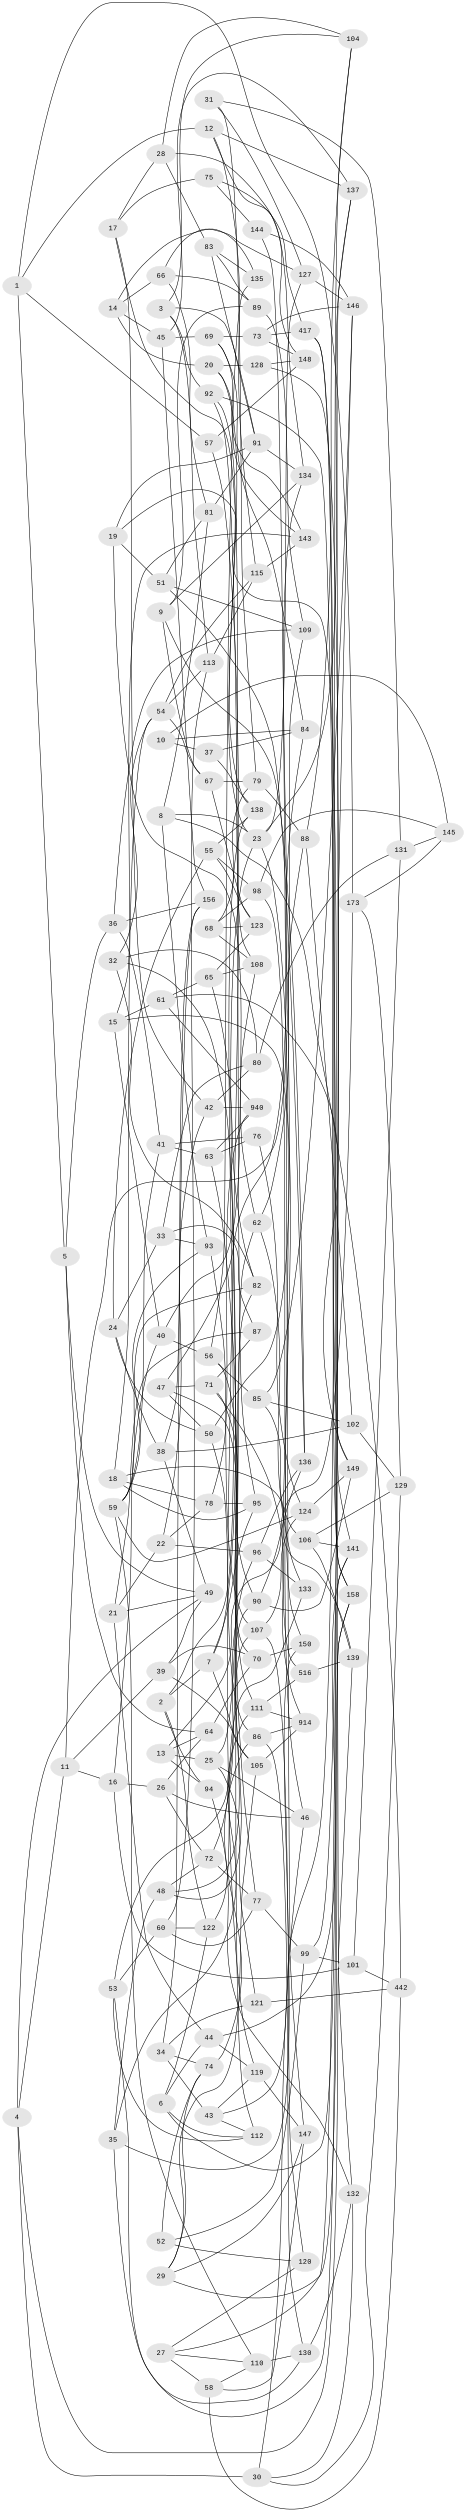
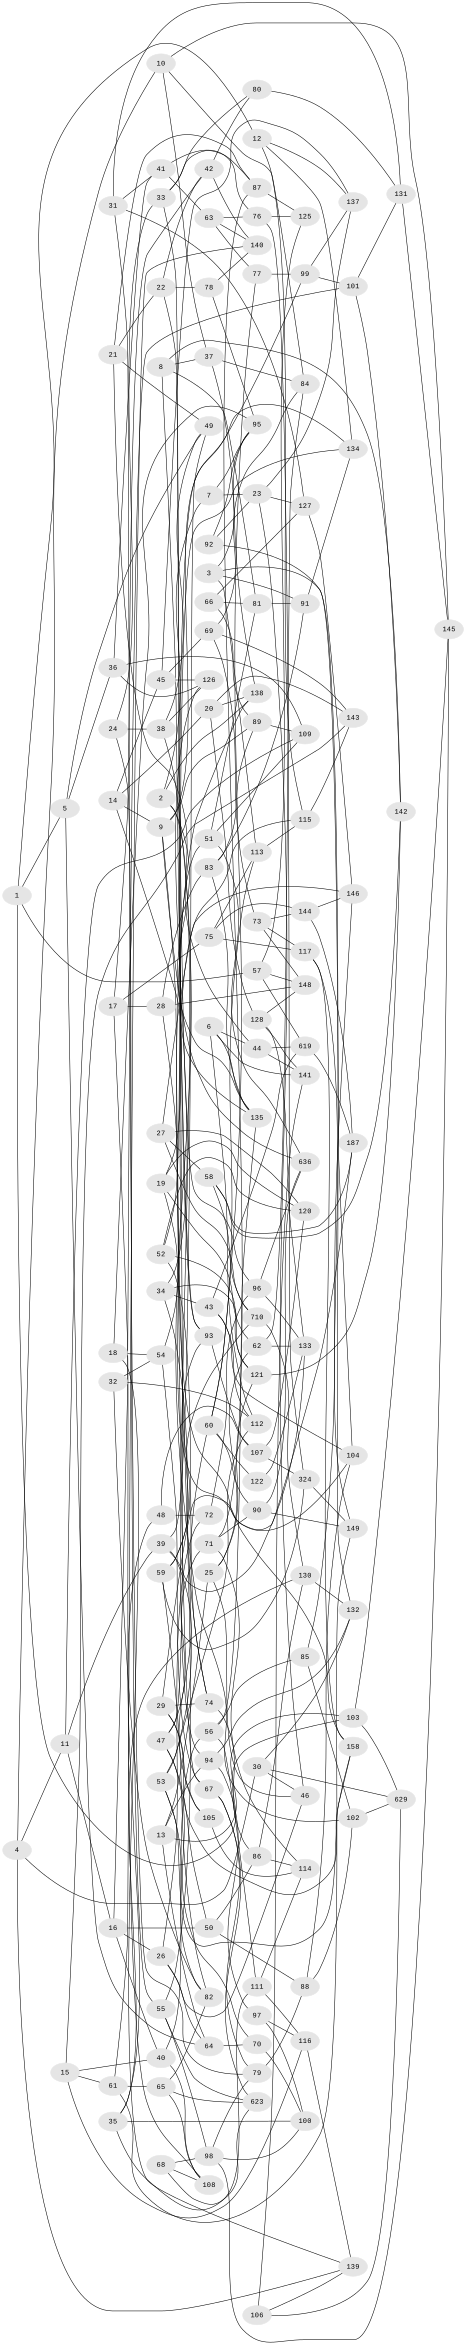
none -> (305, 217)
(137, 292) -> (141, 816)
(303, 313) -> (281, 917)
(305, 331) -> (305, 951)
(185, 351) -> (234, 499)
(164, 470) -> (226, 1147)
(180, 693) -> (226, 908)
(213, 816) -> (185, 362)
(233, 855) -> (228, 2112)
(209, 900) -> (209, 680)
(353, 903) -> (353, 1718)
(257, 926) -> (257, 2102)
(219, 960) -> none
(257, 1108) -> (257, 245)
none -> (293, 1251)
none -> (224, 1281)
(144, 1337) -> (140, 185)
(146, 1401) -> (161, 1928)
(305, 1462) -> (305, 1162)
(280, 1470) -> none
(401, 1486) -> (401, 1799)
(161, 1491) -> none
(305, 1511) -> (305, 1479)
(305, 1644) -> (305, 2121)
(205, 1646) -> (265, 1540)
(305, 1673) -> (305, 2041)
(223, 1698) -> none
(305, 1723) -> (305, 1869)
(239, 1767) -> (229, 1455)
(184, 1783) -> (194, 1040)
(34, 1822) -> (43, 948)
(233, 1880) -> none
(401, 1988) -> (401, 812)
none -> (257, 2015)
(188, 2021) -> (233, 1072)
(257, 2073) -> (305, 1046)
(305, 2134) -> (353, 1143)
(257, 2363) -> (257, 1317)
